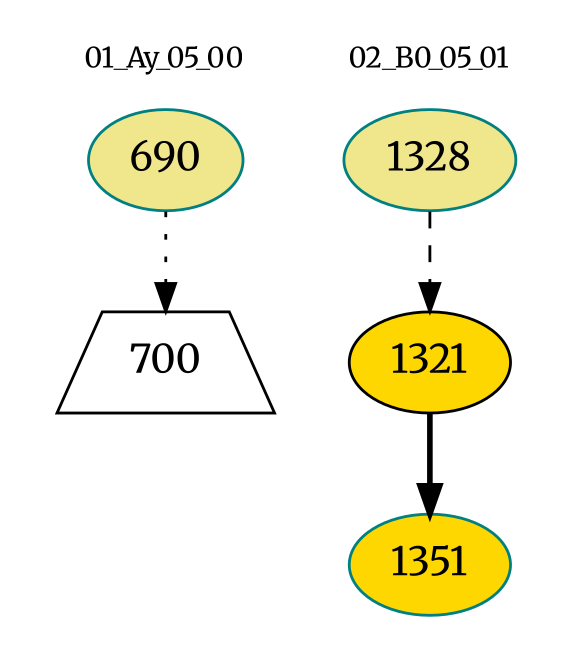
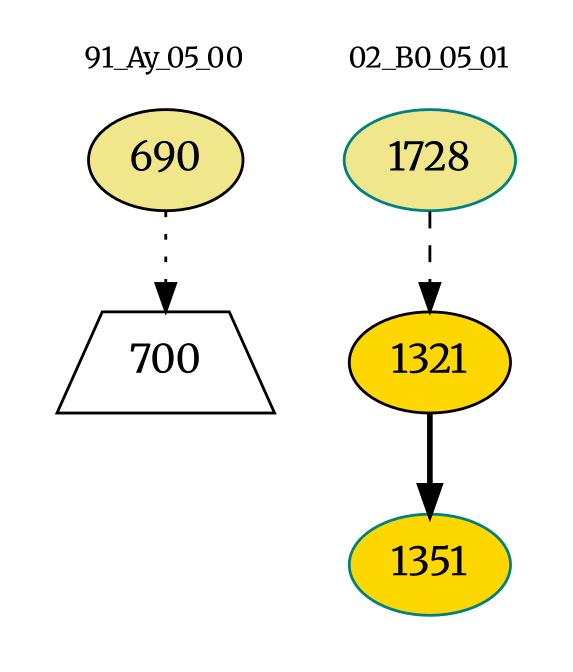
(166, 60) -> (166, 60)
(166, 160) -> (166, 160)
(430, 160) -> (430, 160)
